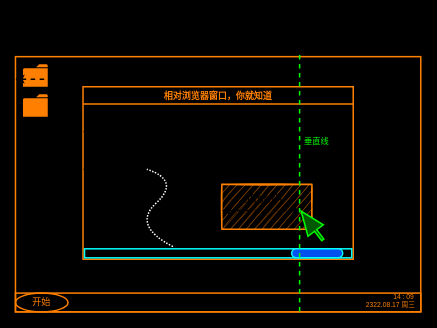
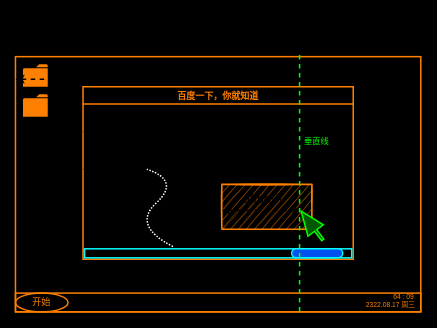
(218, 96) -> (218, 96)
(404, 295) -> (404, 295)
